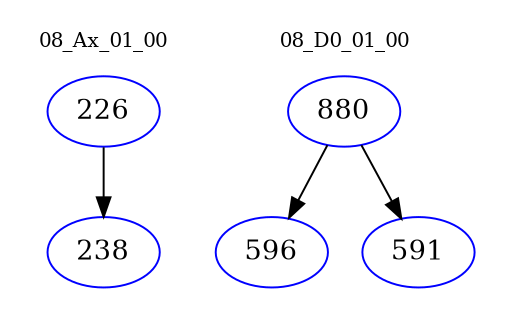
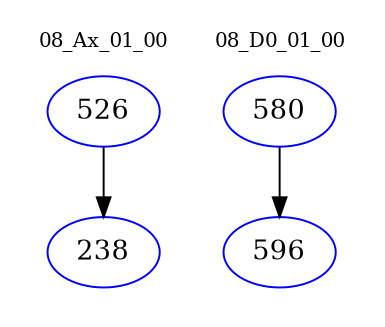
(104, 111) -> (104, 111)
(344, 111) -> (280, 111)
(418, 252) -> none
